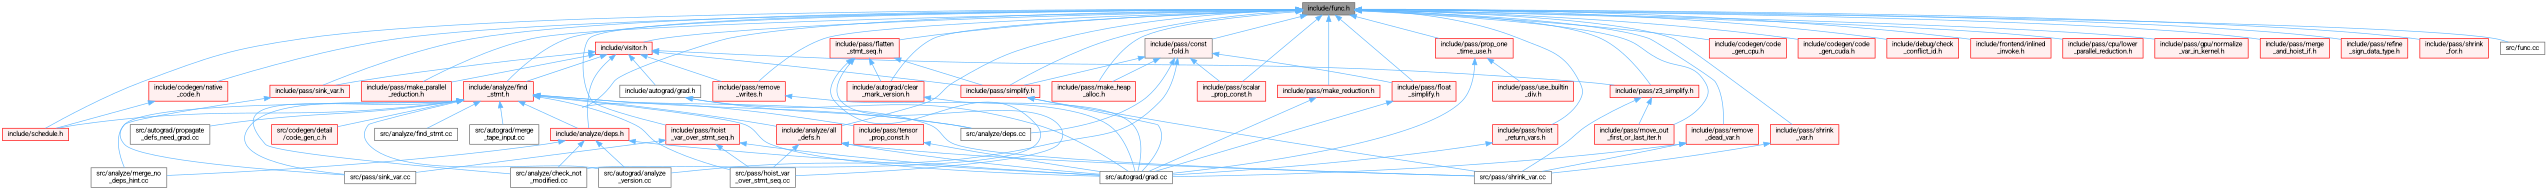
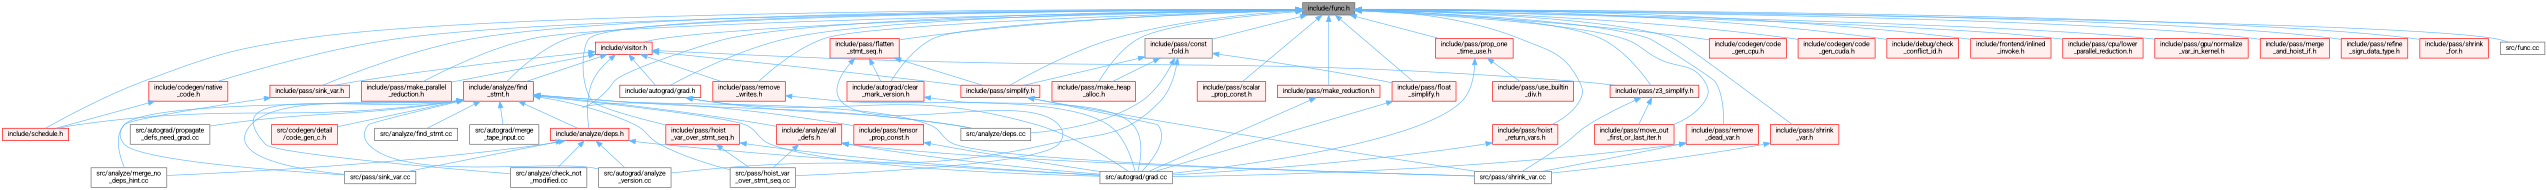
(1060, 39) -> (867, 28)
(1208, 72) -> none
(660, 91) -> (660, 91)
(1040, 138) -> none
(537, 157) -> (482, 157)
